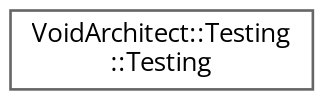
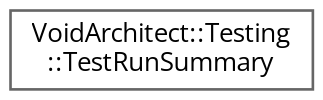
(162, 50) -> (162, 50)
